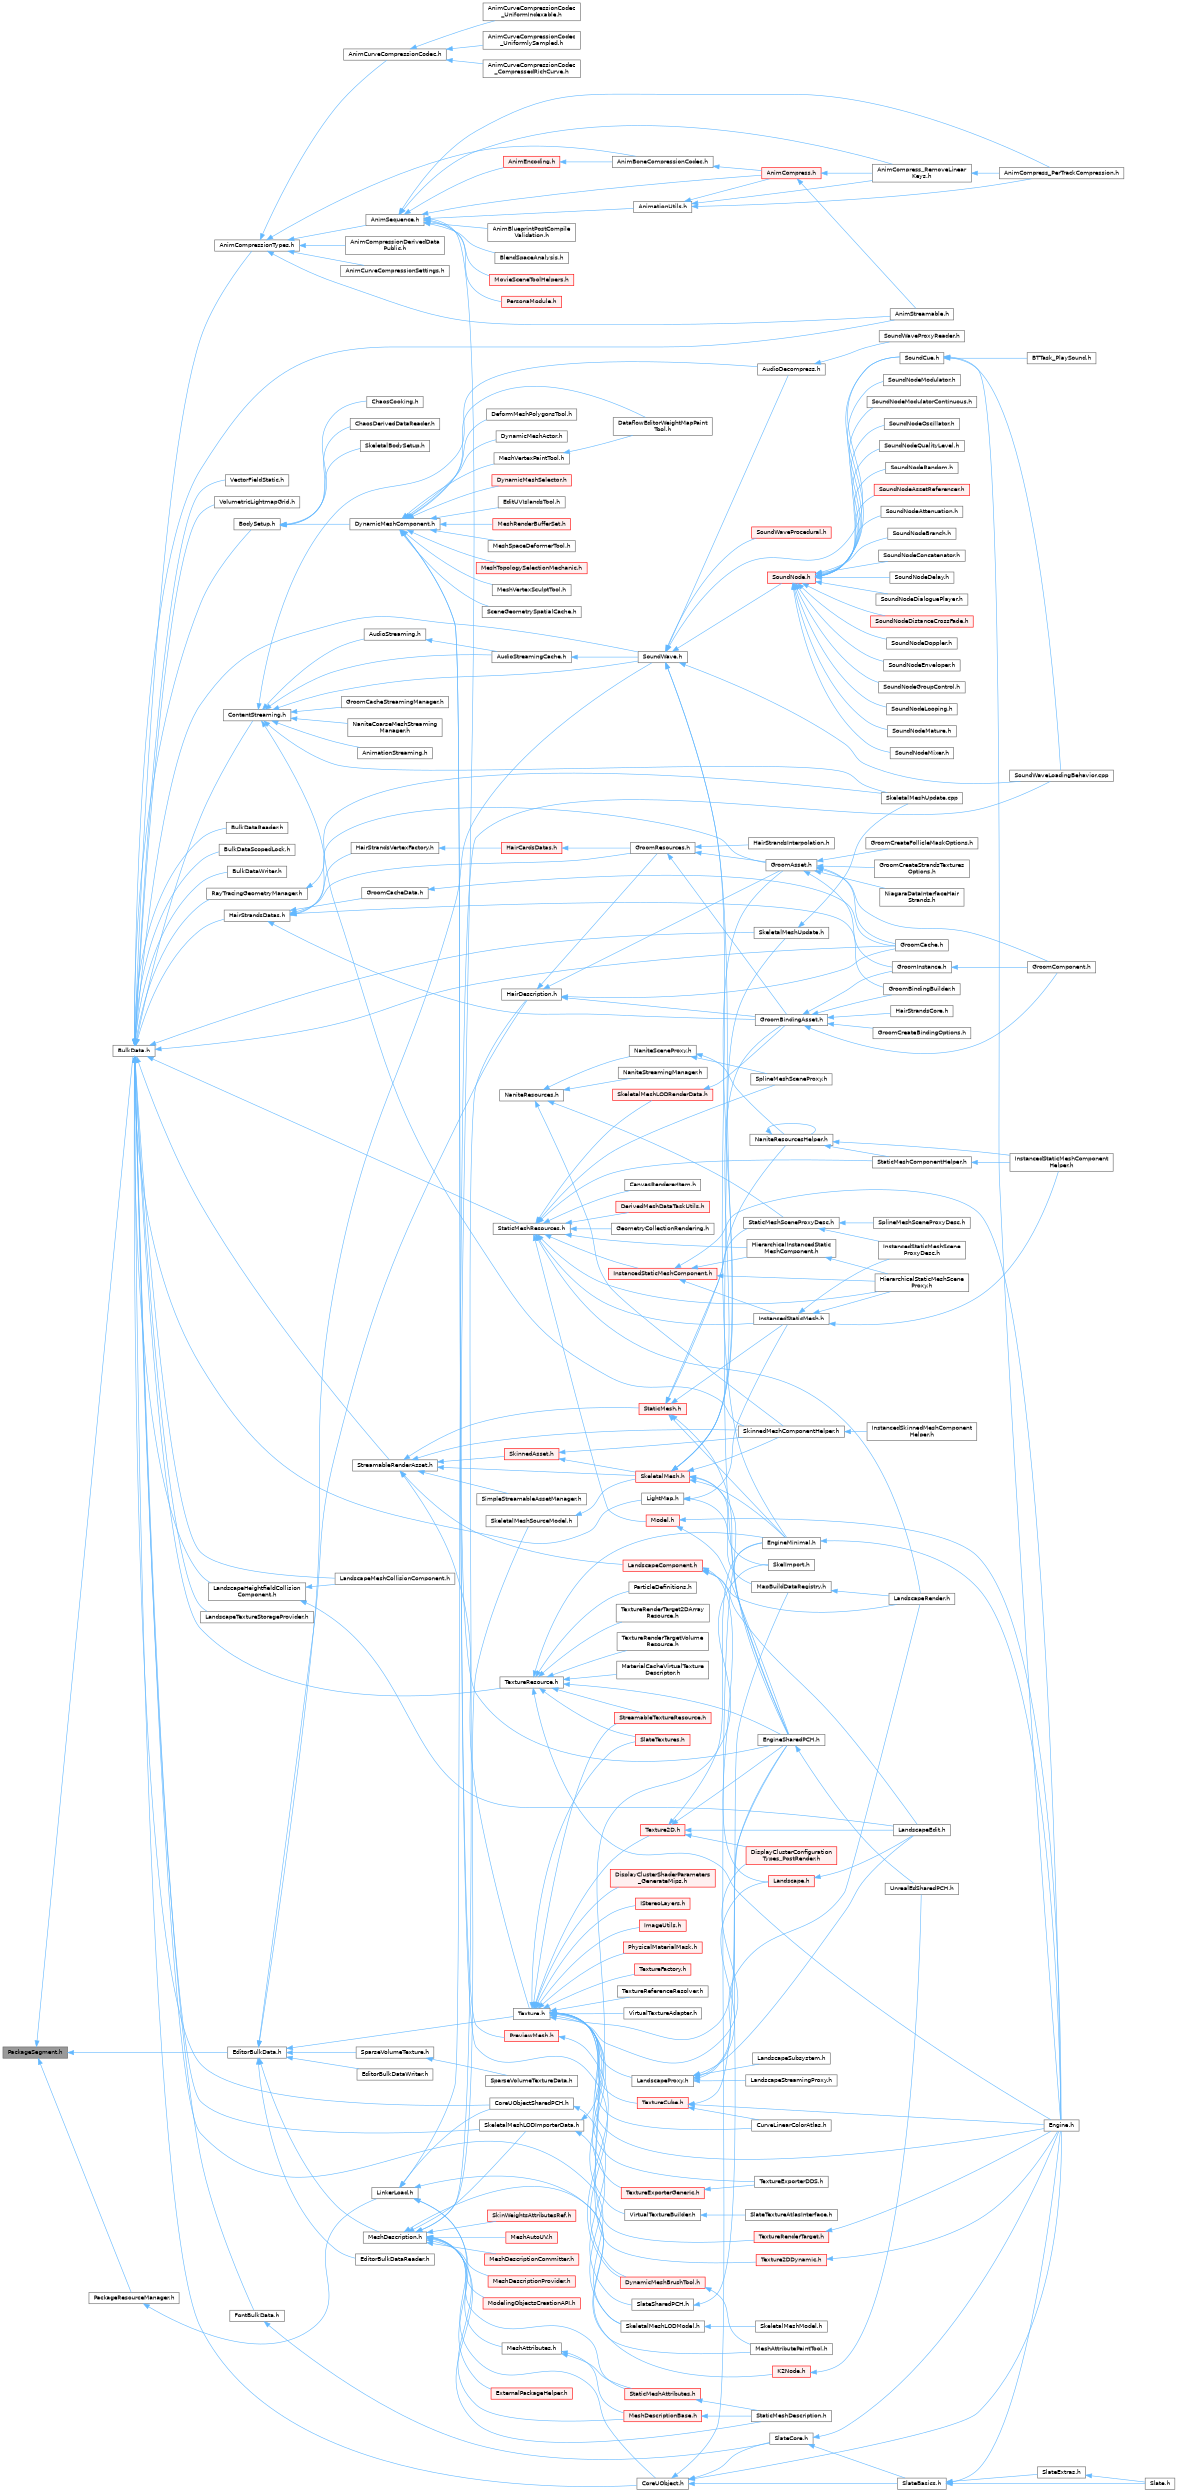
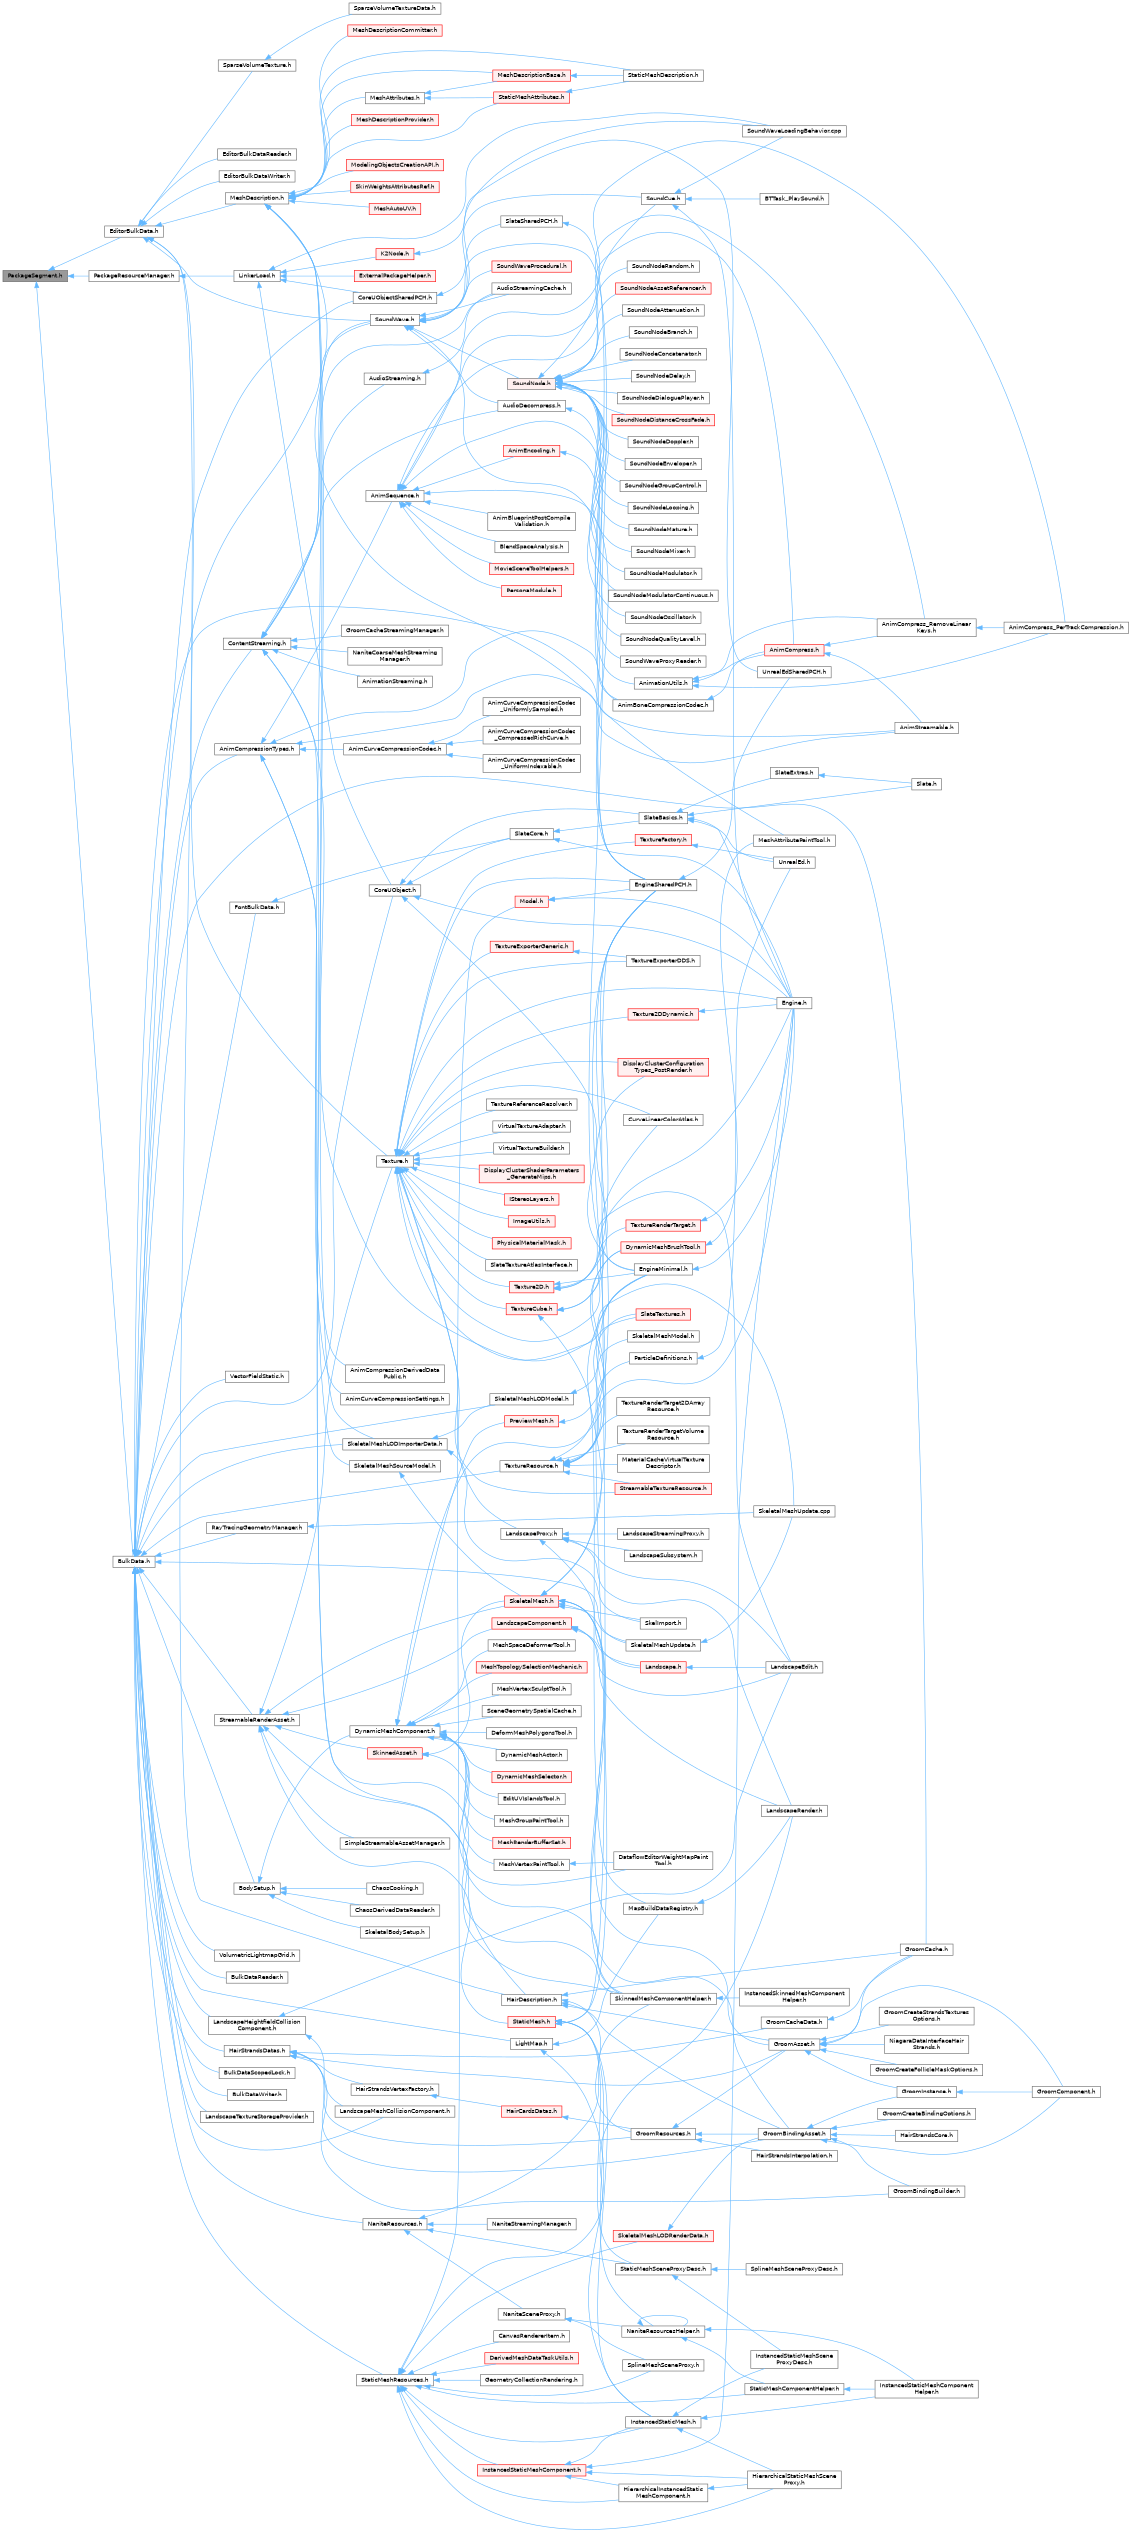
(791, 578) -> (532, 384)
(608, 657) -> (467, 305)
none -> (794, 863)
none -> (532, 1821)
none -> (186, 2107)
(728, 2215) -> (438, 1223)
